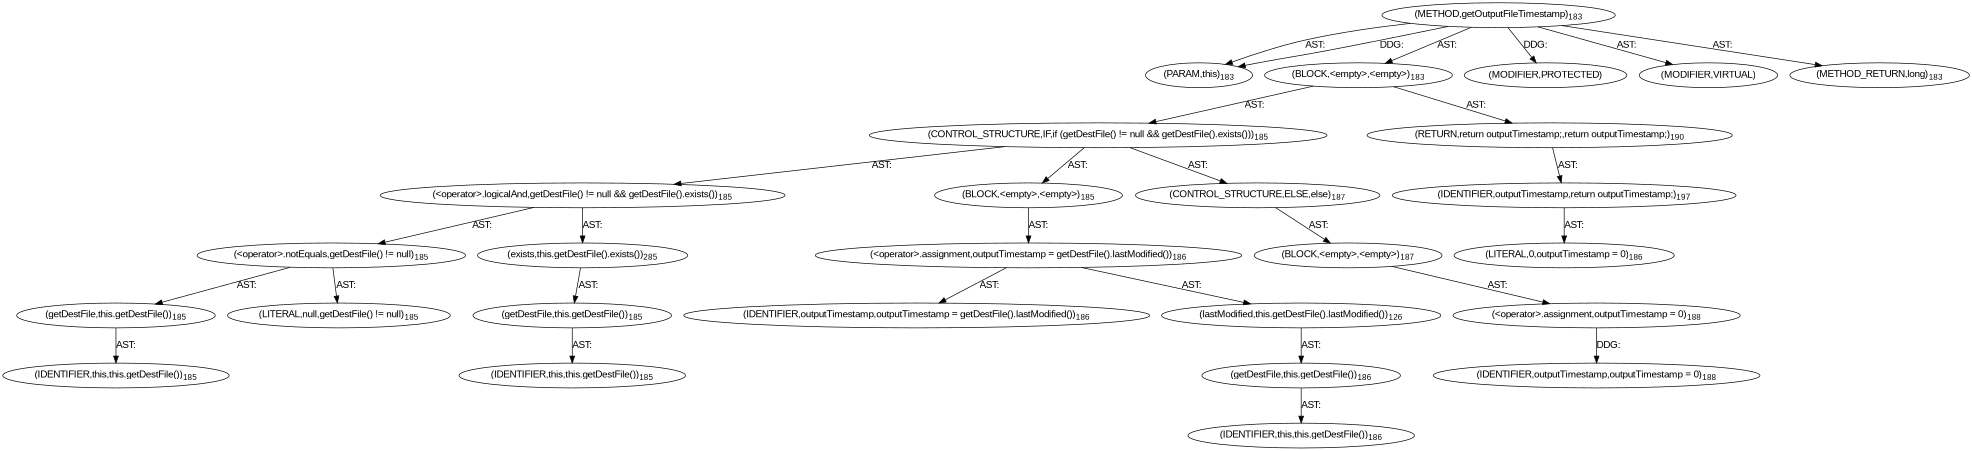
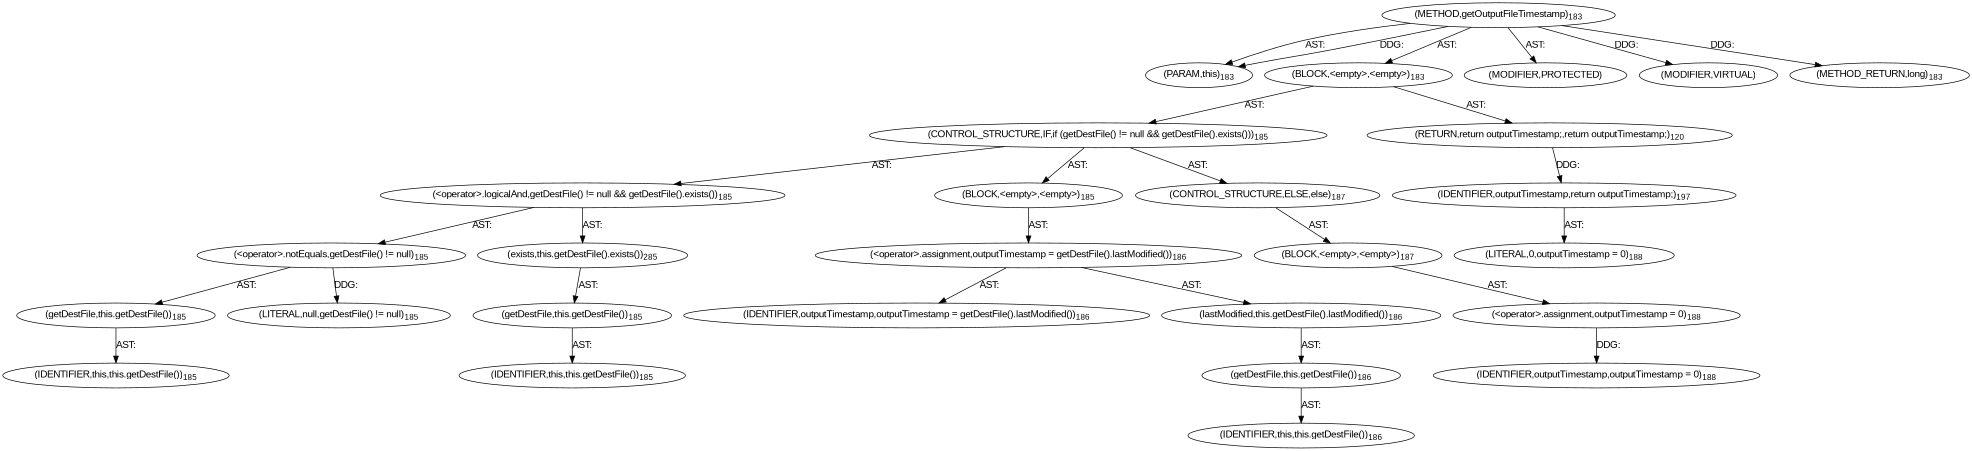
(1537, 45) -> (1537, 45)
(1628, 45) -> (1628, 45)
(1724, 45) -> (1724, 45)
(1677, 134) -> (1677, 134)
(1569, 165) -> (1569, 165)
(1636, 254) -> (1636, 254)
(348, 285) -> (348, 285)
(1396, 314) -> (1396, 314)
